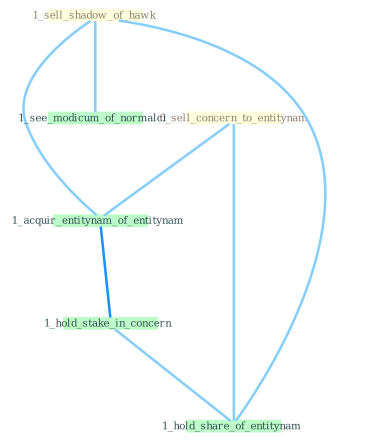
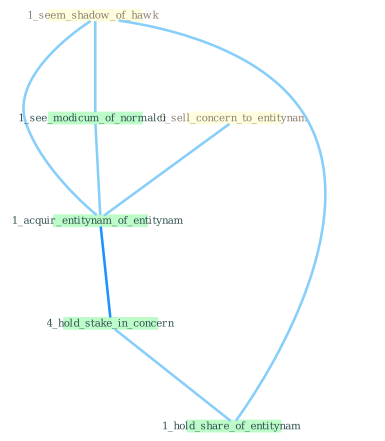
(95, 15) -> (95, 15)
none -> (98, 169)
(234, 272) -> none
(111, 323) -> (111, 323)
